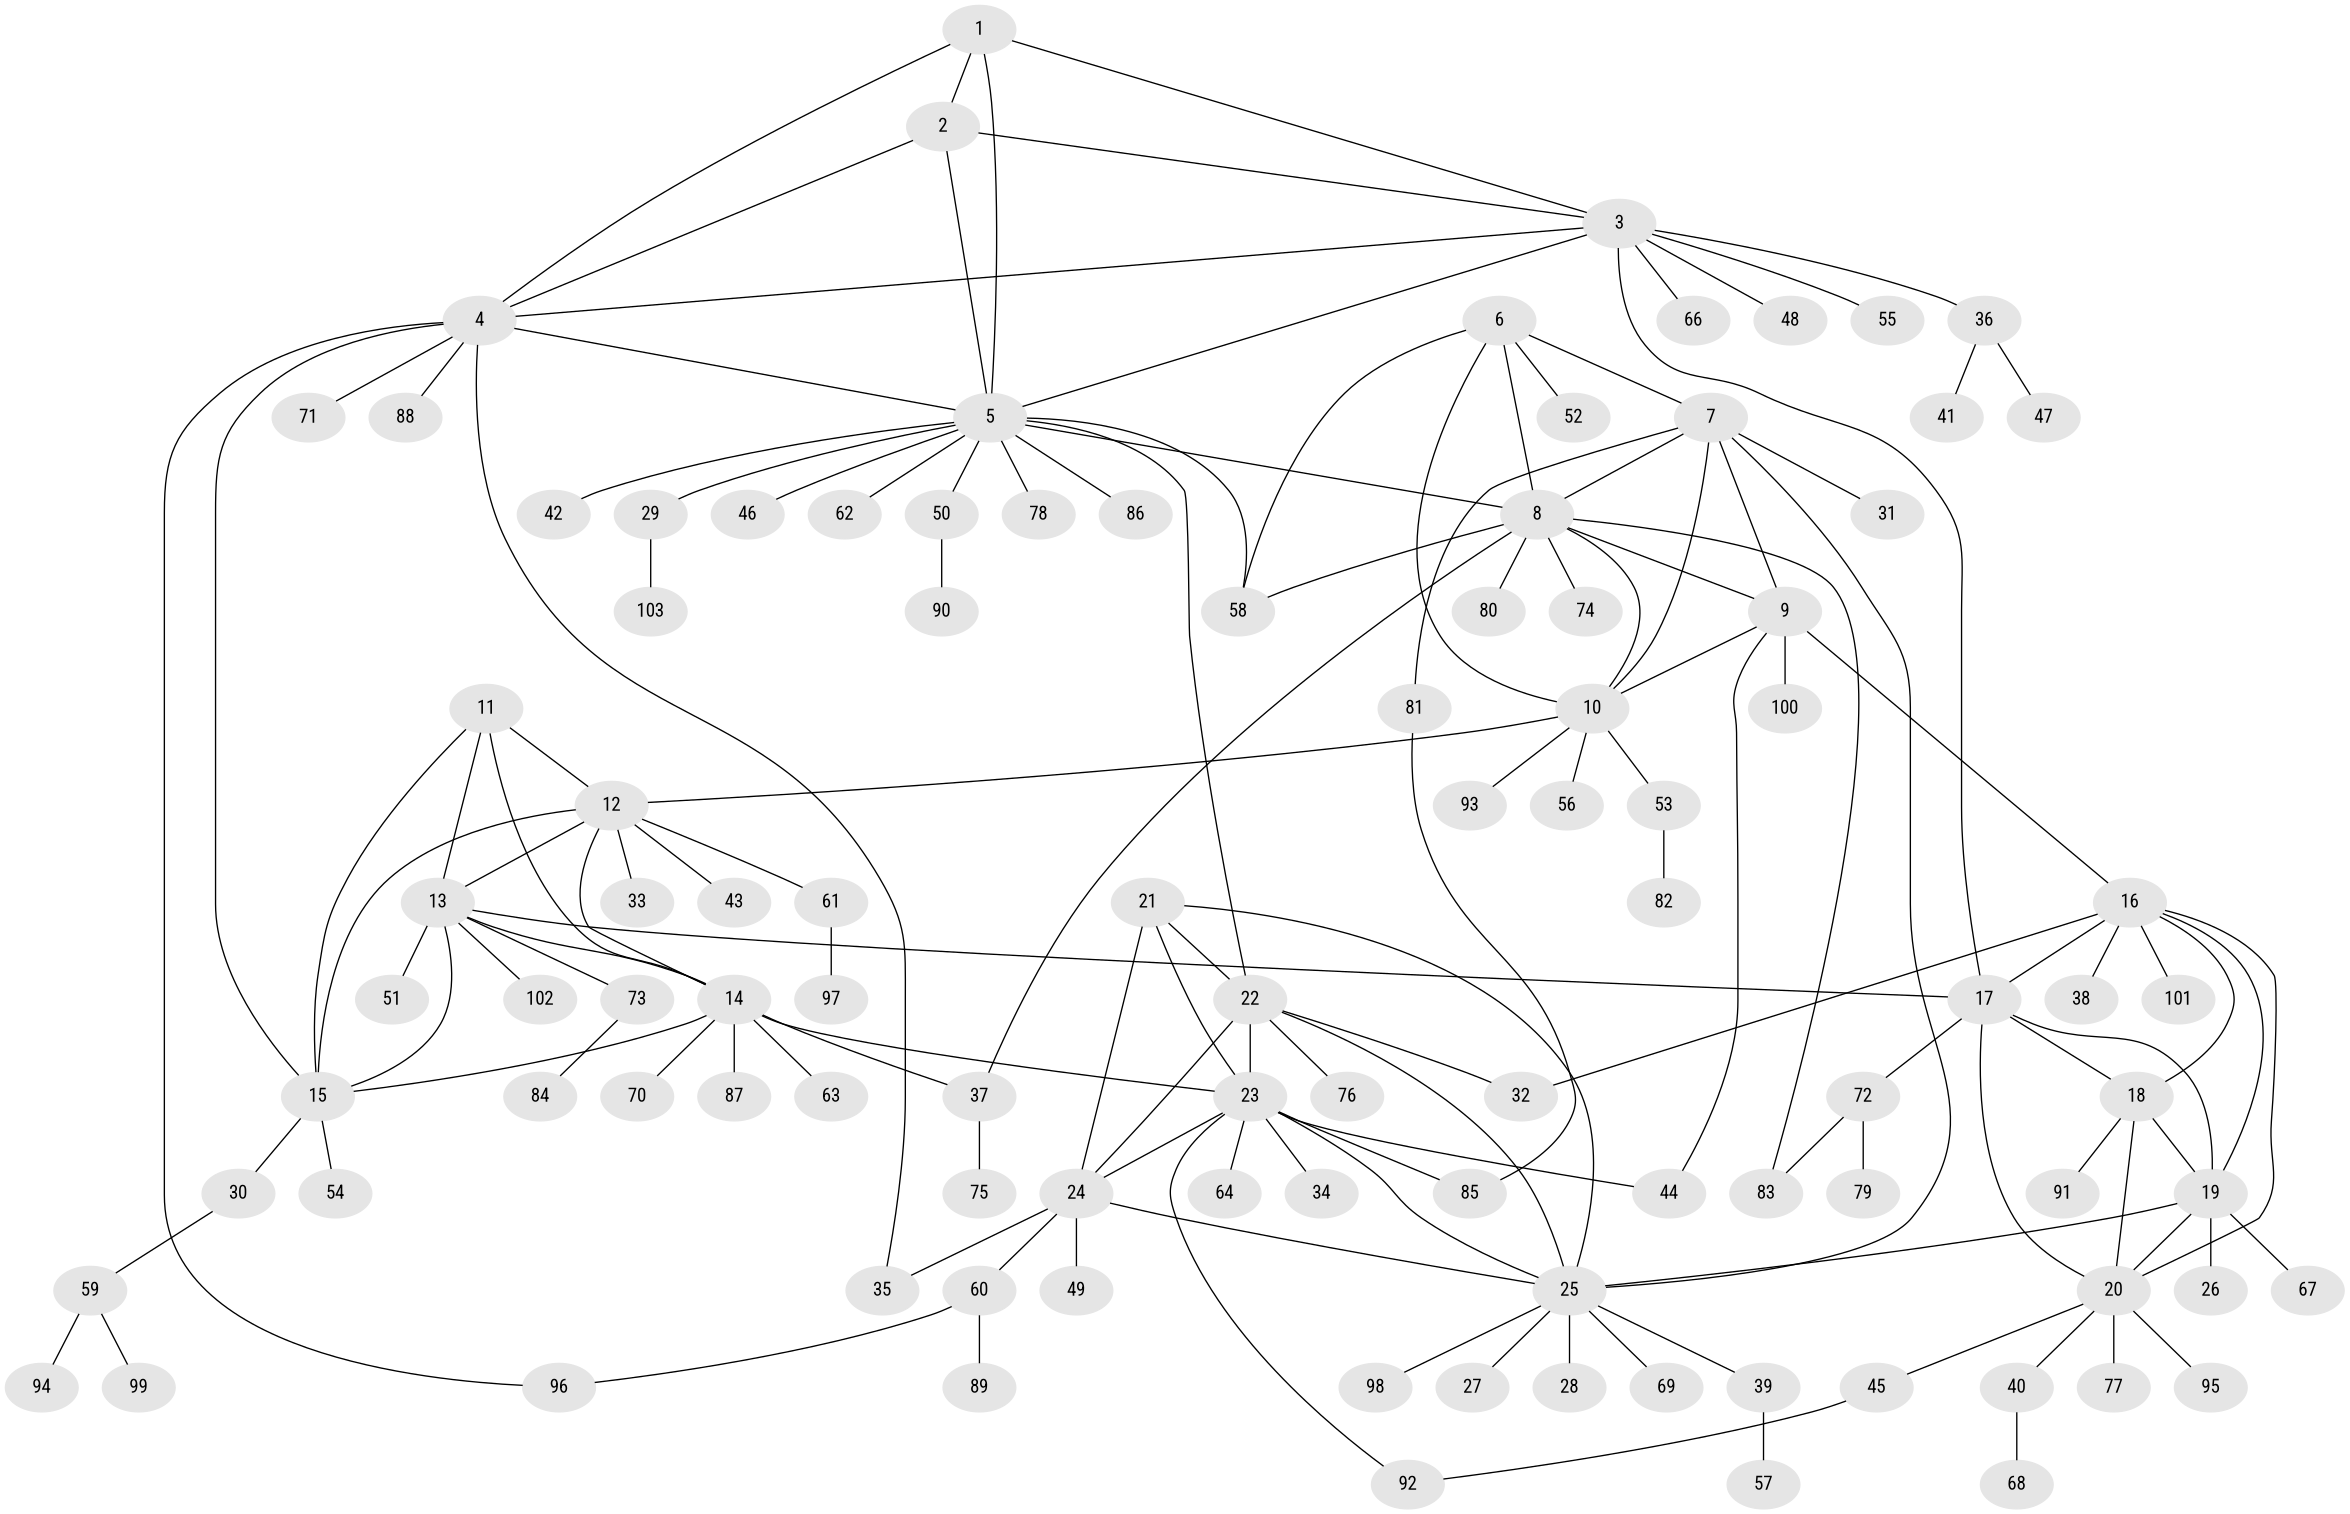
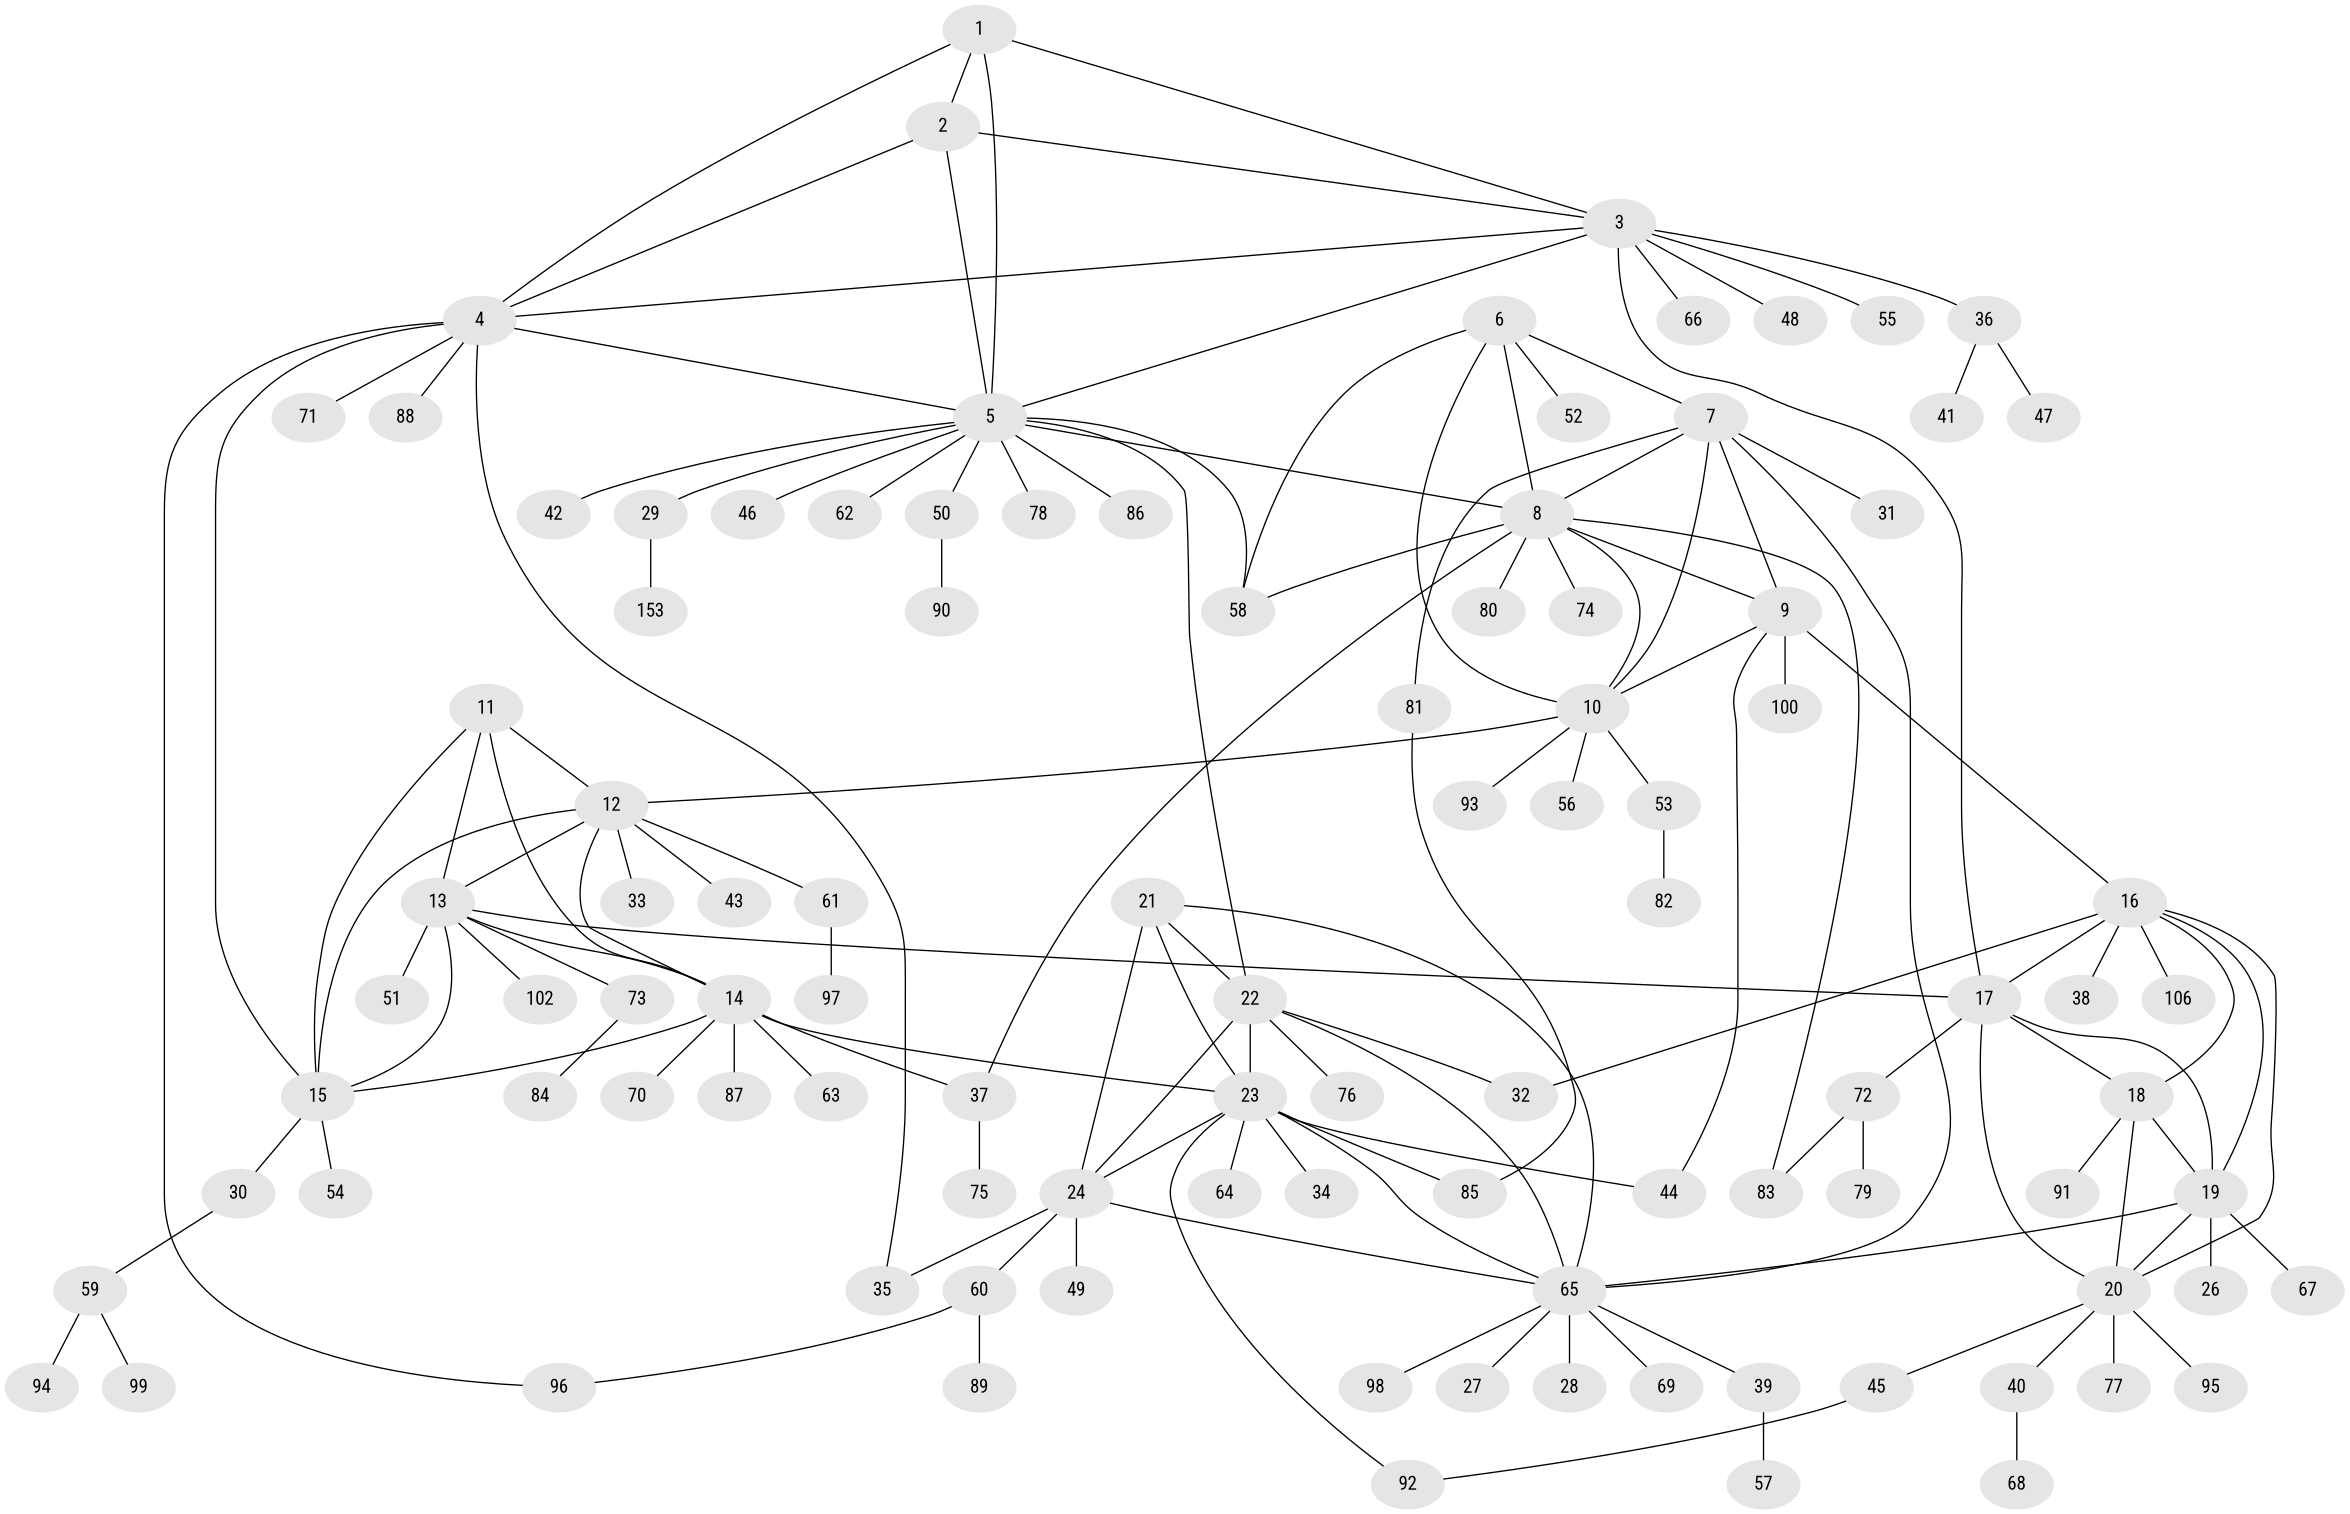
(651, 612) -> (651, 612)
(2178, 1000) -> (2178, 1000)
(1570, 1291) -> (1570, 1291)
